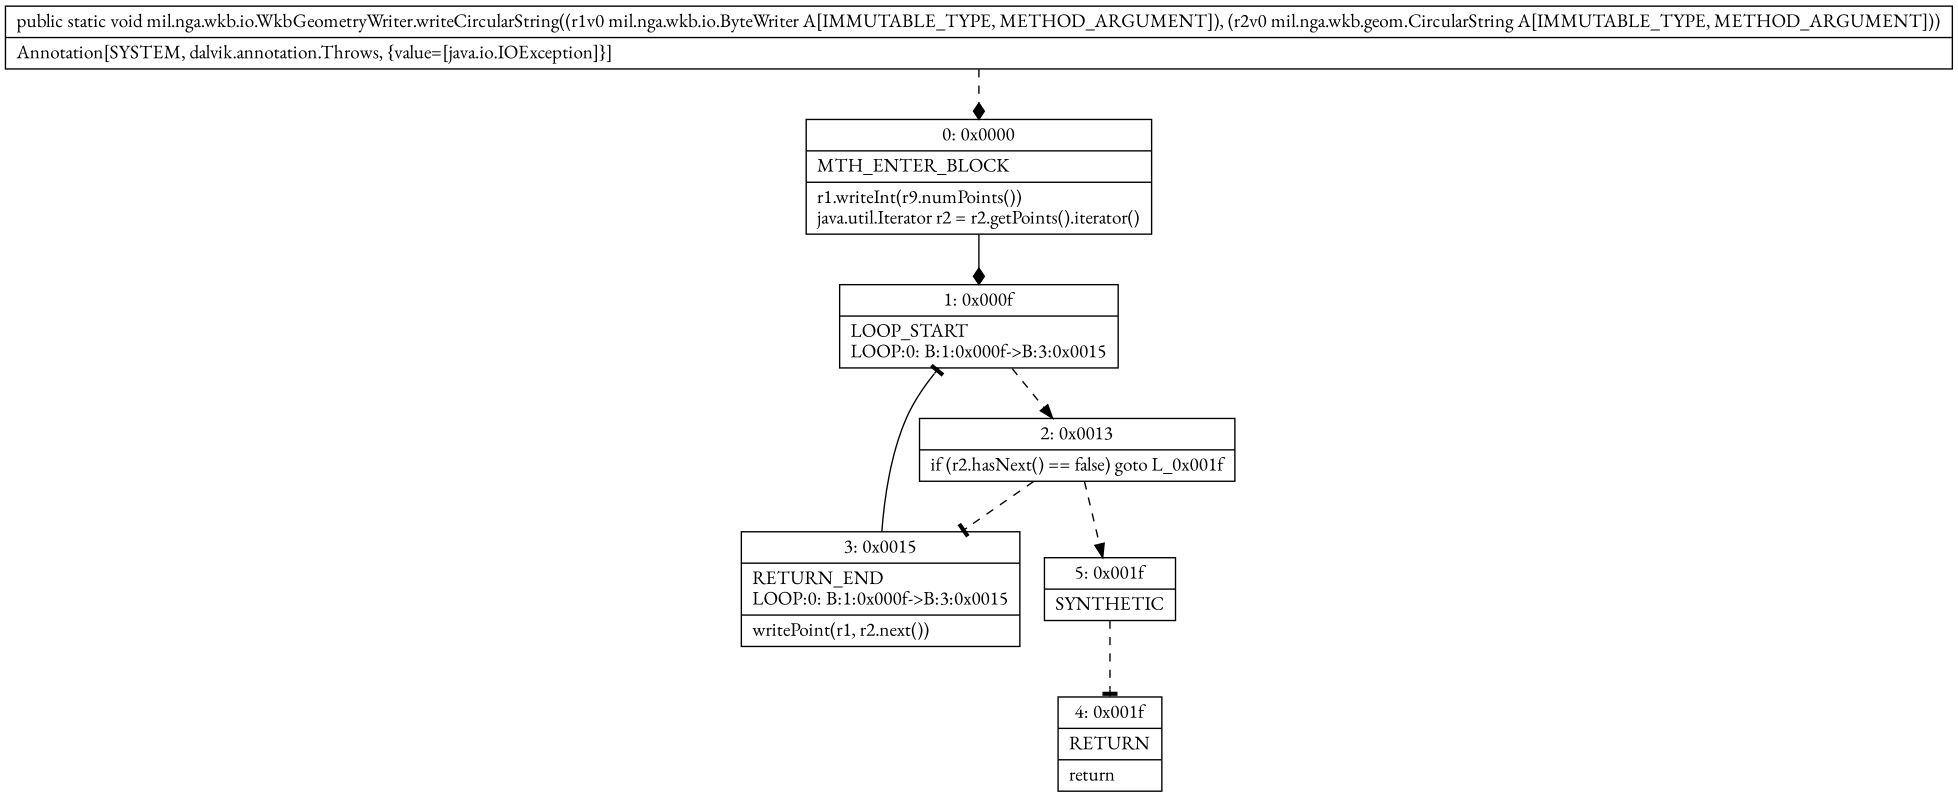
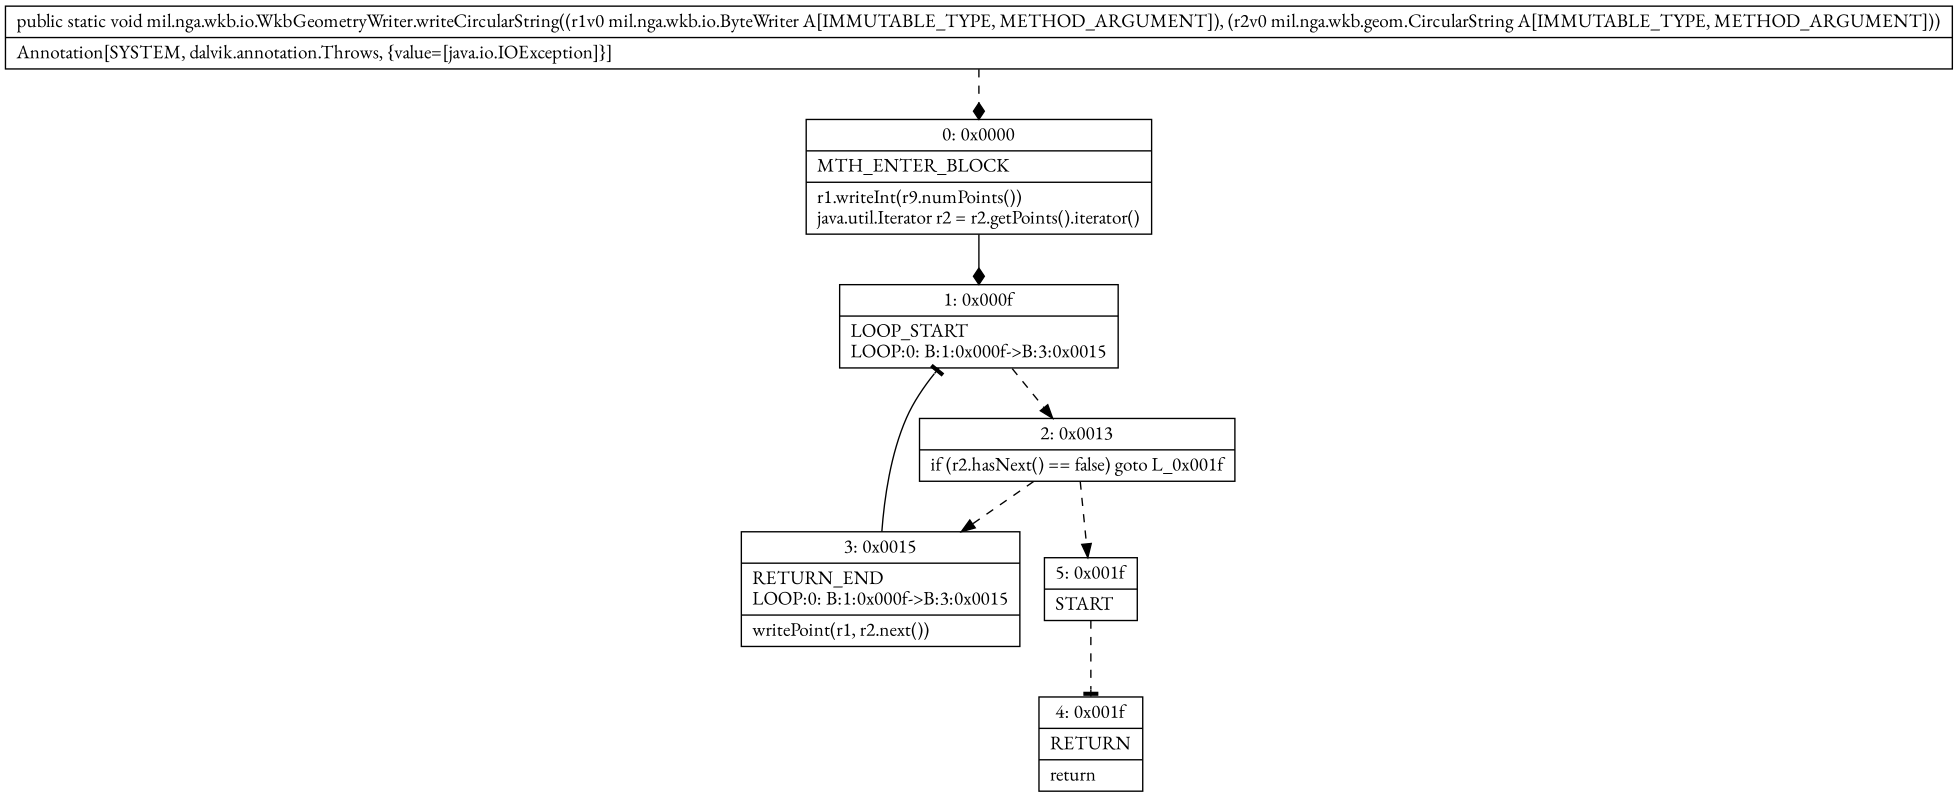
(1000, 505) -> (1003, 503)
(1110, 604) -> (1085, 604)
